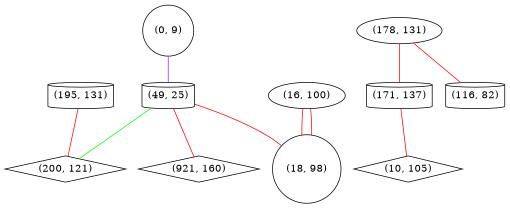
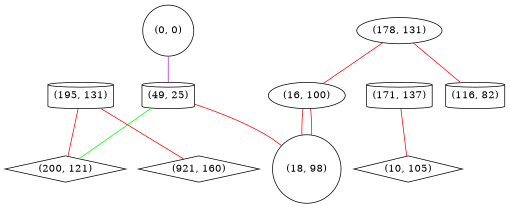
(168, 31) -> (168, 31)
(399, 63) -> (353, 63)
(184, 133) -> (142, 134)
